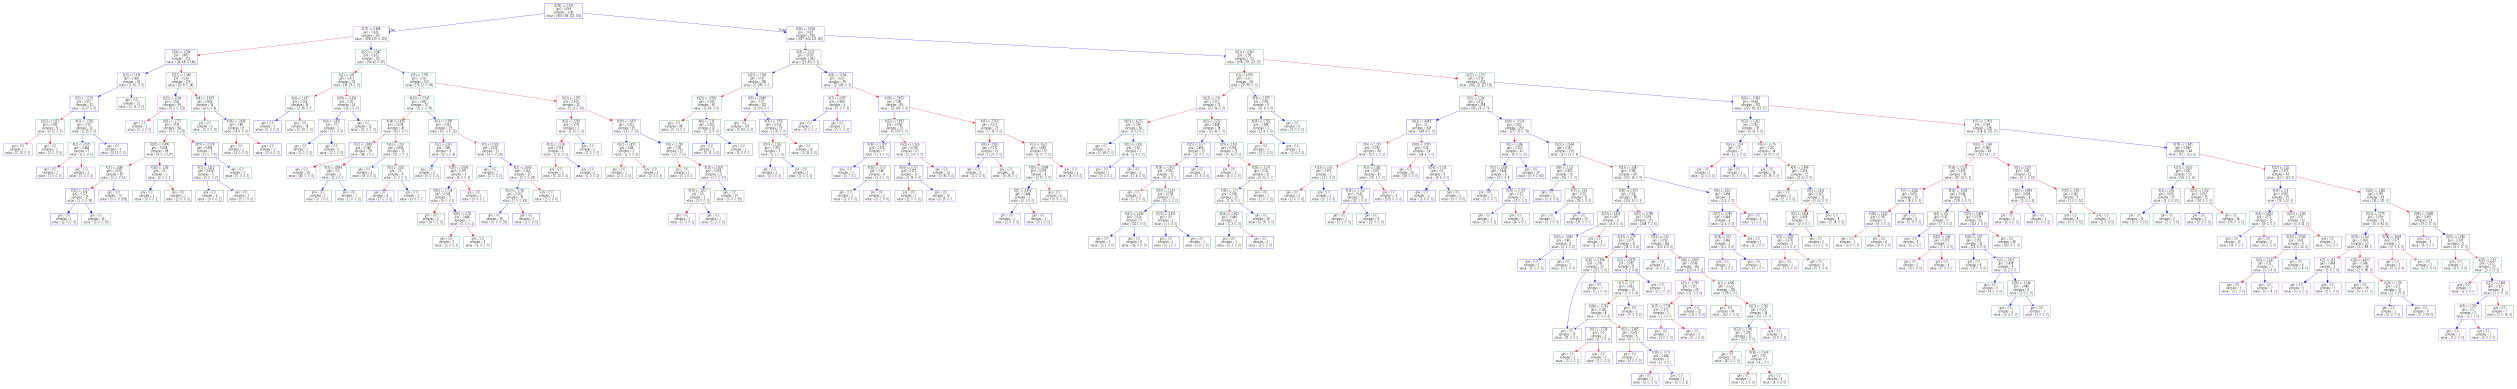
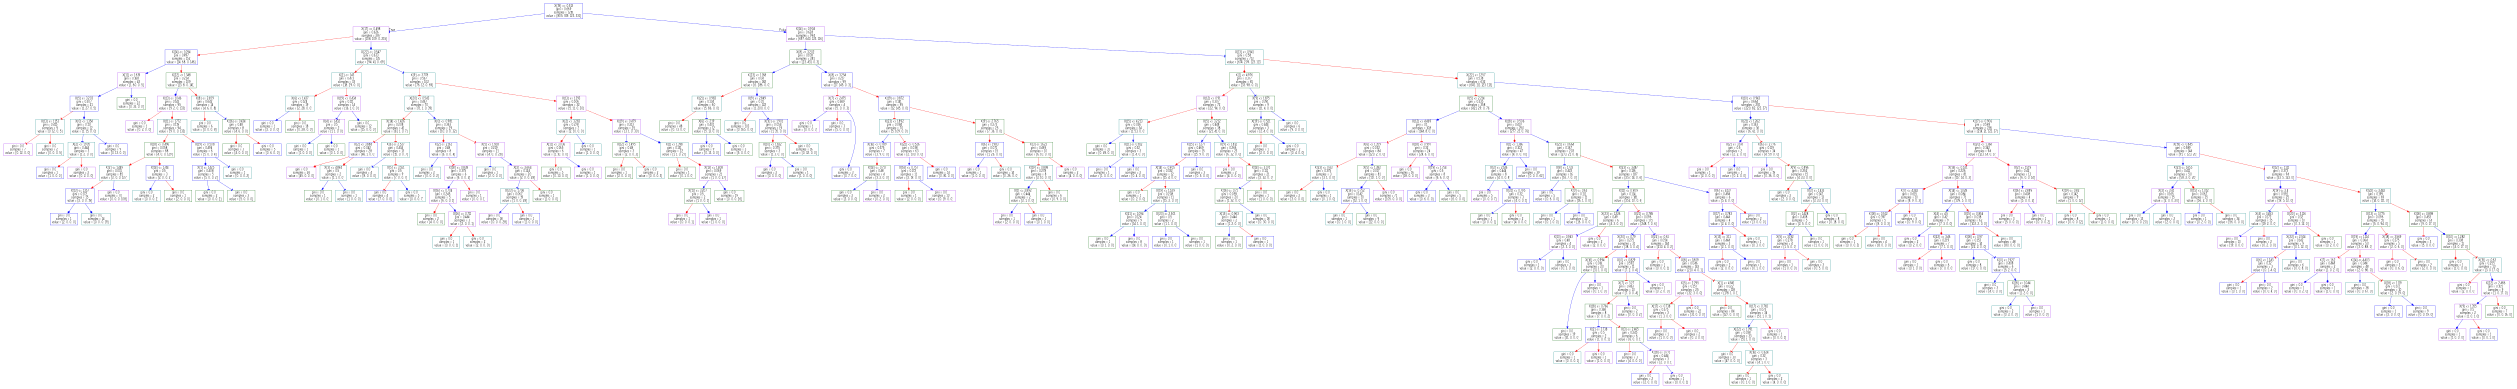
(861, 162) -> (856, 137)
(1909, 207) -> (1909, 207)
(1582, 324) -> (1599, 323)
